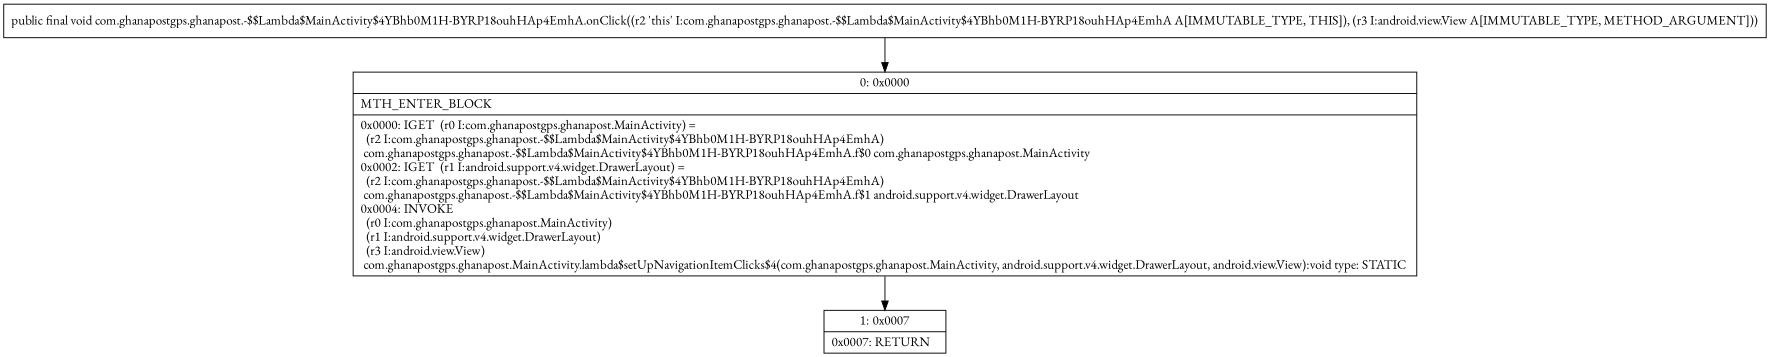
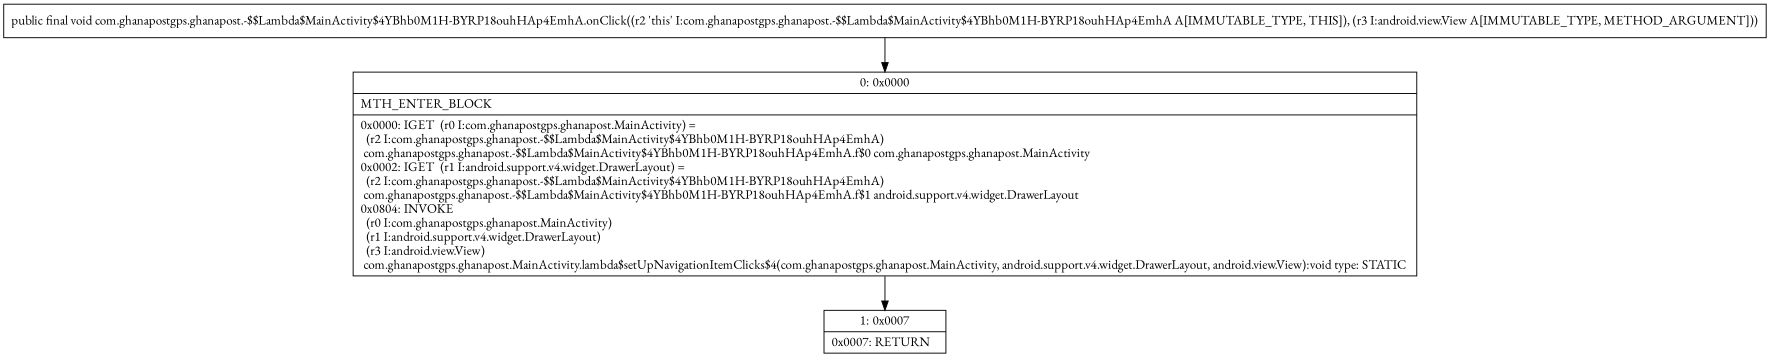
(410, 209) -> (410, 209)
